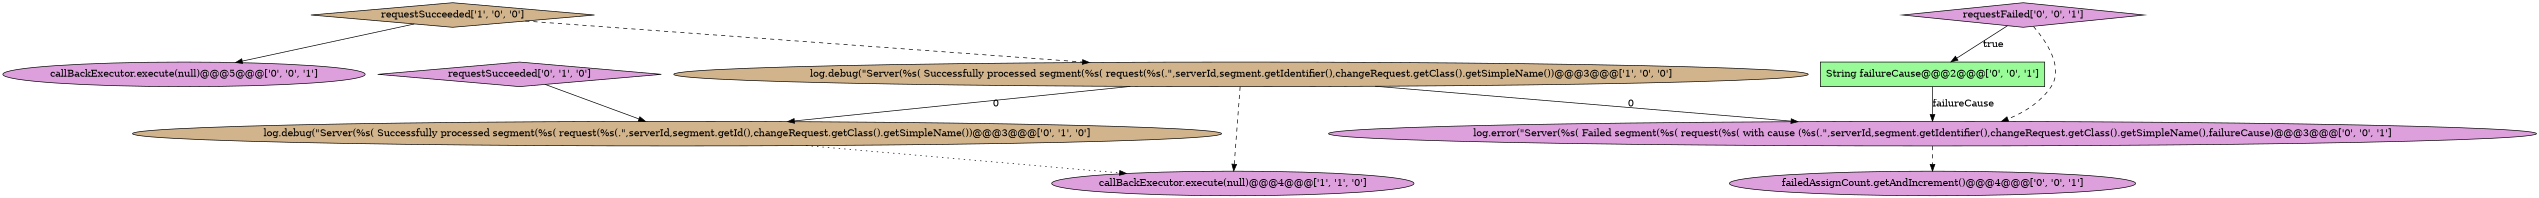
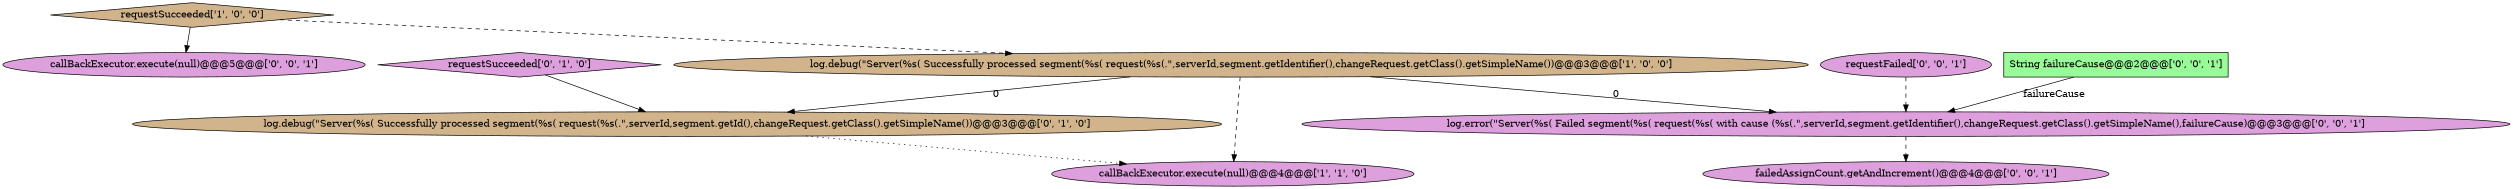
(2023, 15) -> (1906, 65)
(1982, 42) -> none
